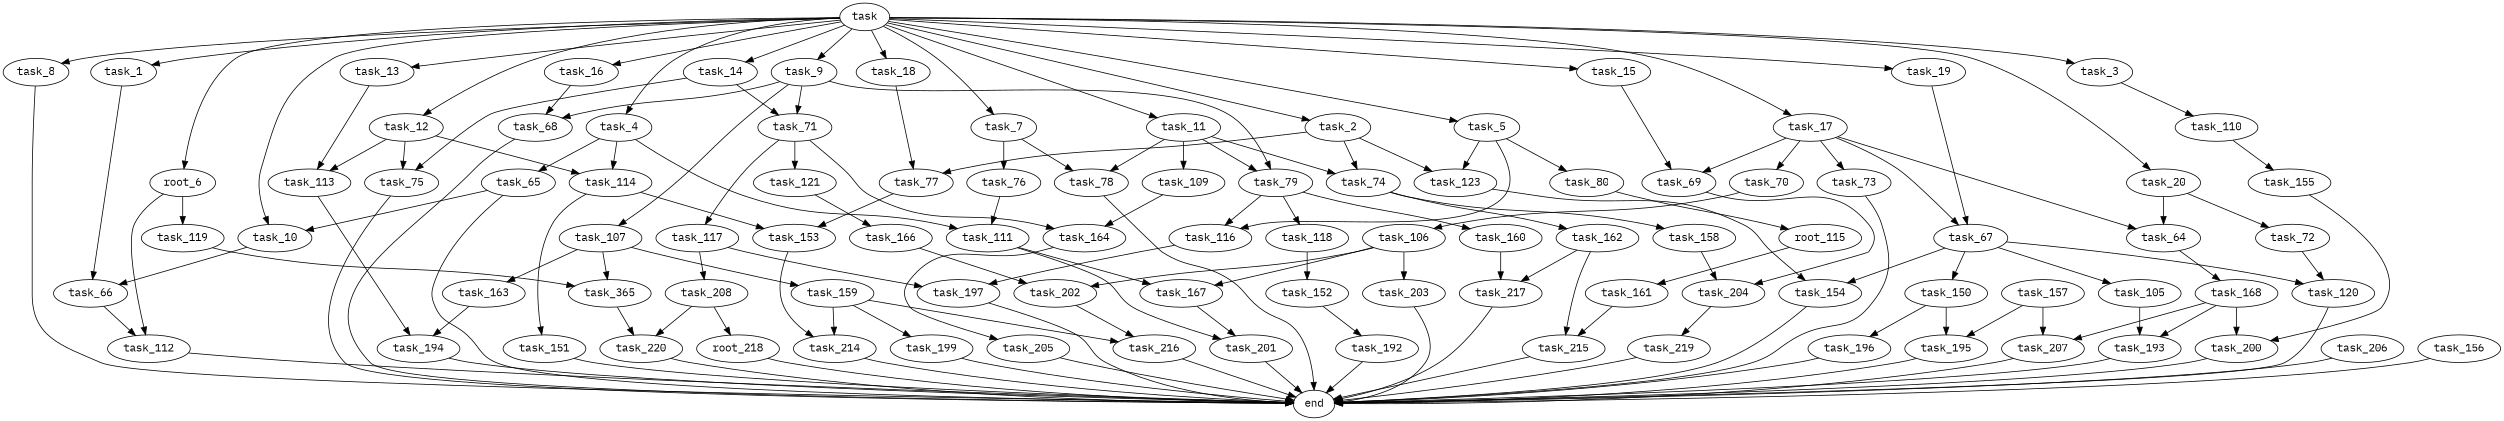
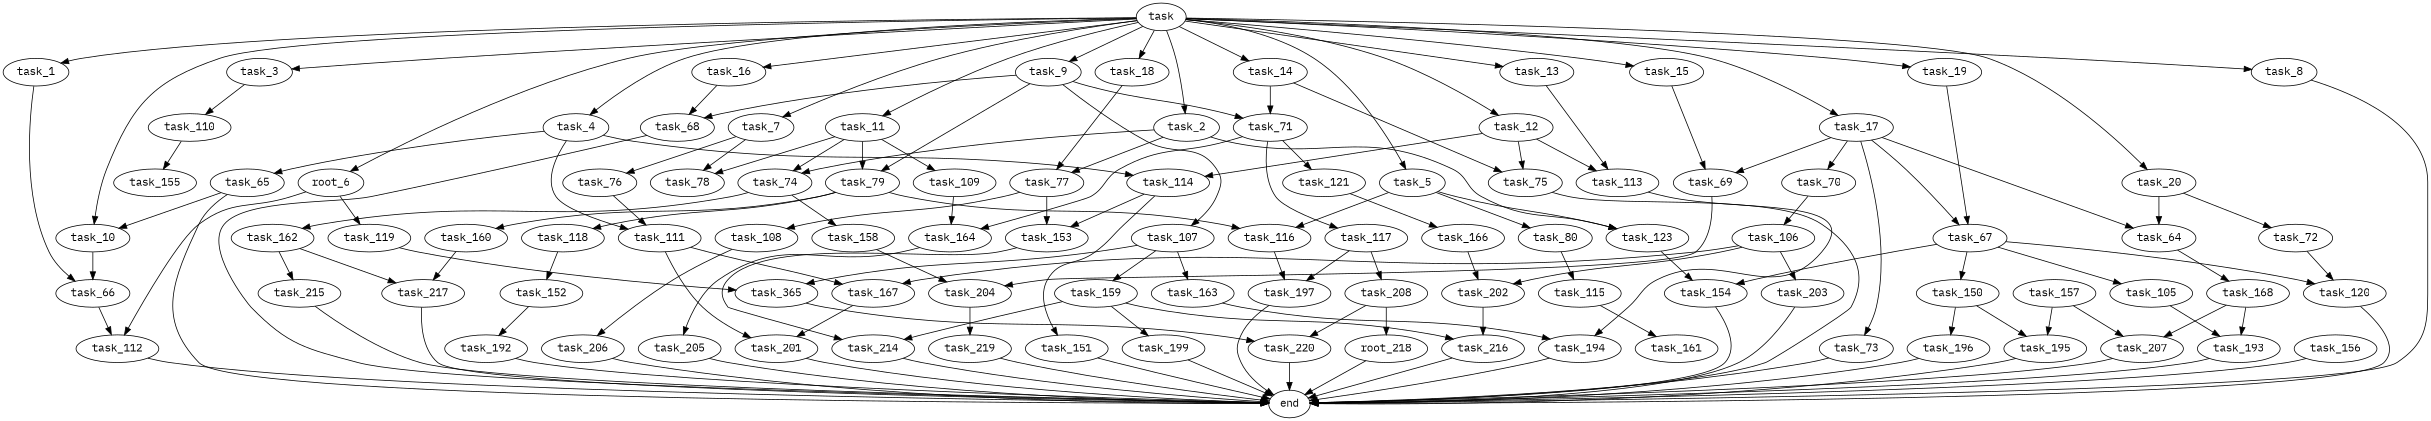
none -> (756, 238)
(1820, 238) -> (1580, 293)
(1224, 276) -> none
(1598, 319) -> none
(2237, 349) -> none
